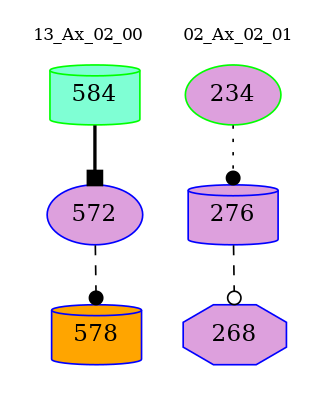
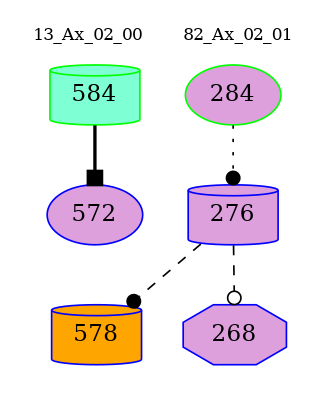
(238, 36) -> (238, 36)
(233, 95) -> (233, 95)
(96, 268) -> (181, 261)
